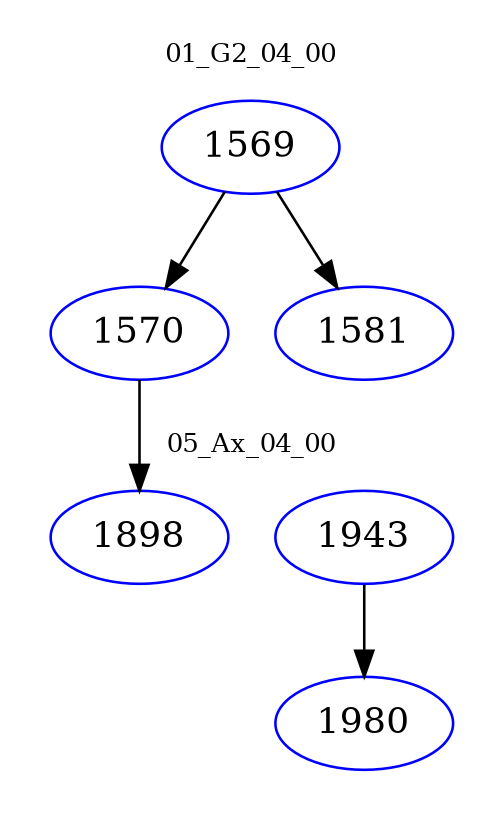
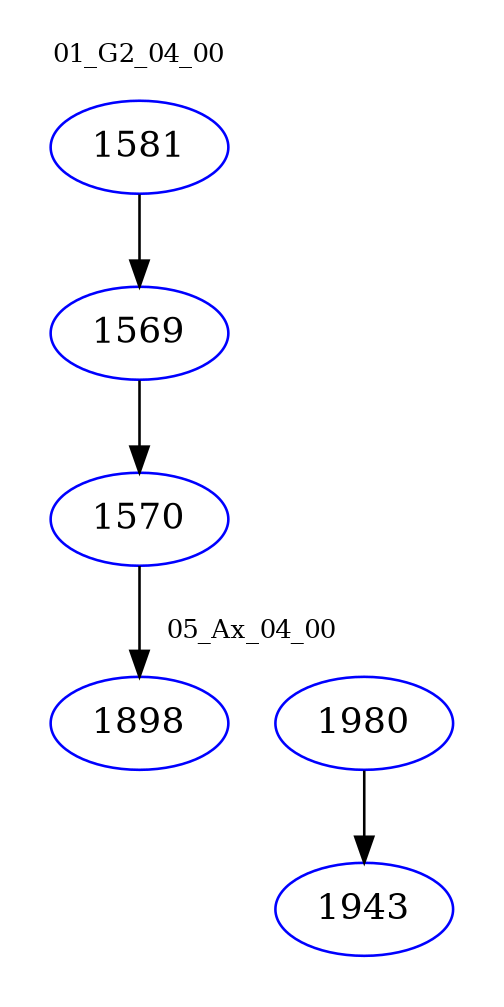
(300, 229) -> (140, 228)
(364, 618) -> (364, 804)
